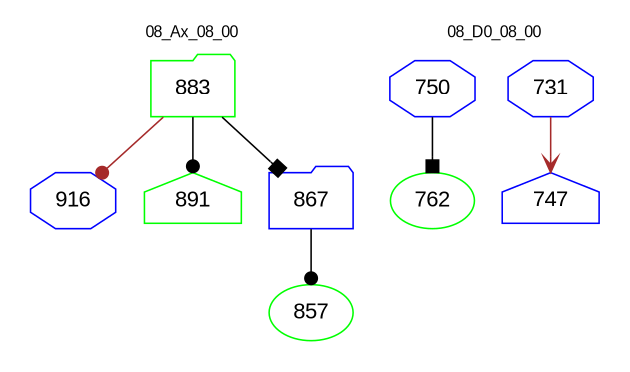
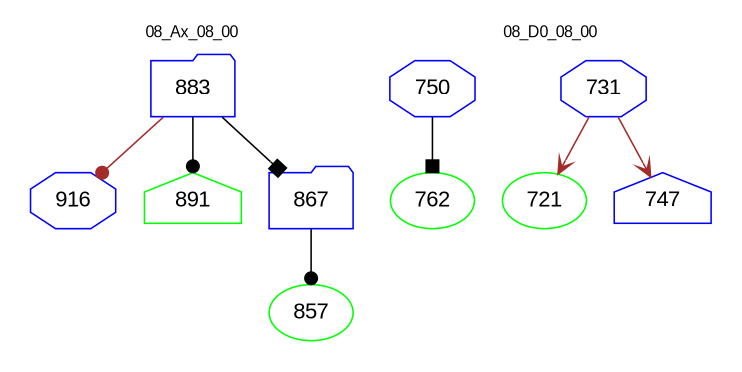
(193, 89) -> (193, 89)
none -> (544, 201)
